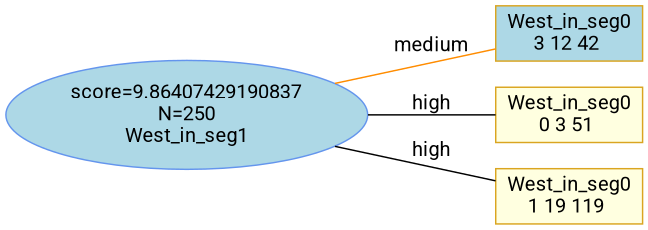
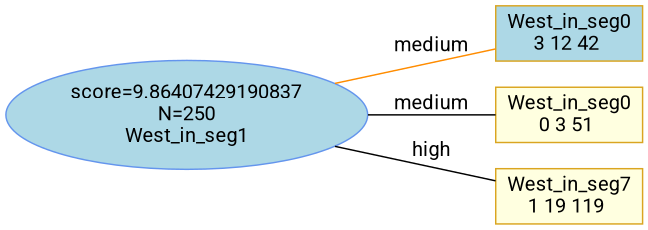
(432, 104) -> (432, 104)
(569, 196) -> (569, 196)
